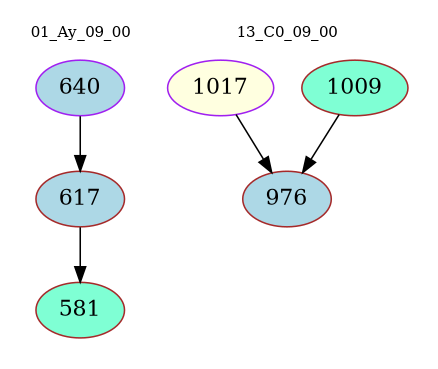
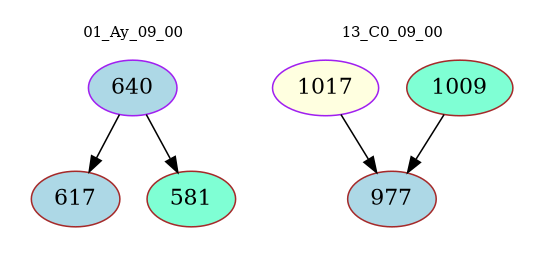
(287, 199) -> (392, 199)
(80, 247) -> (158, 137)
